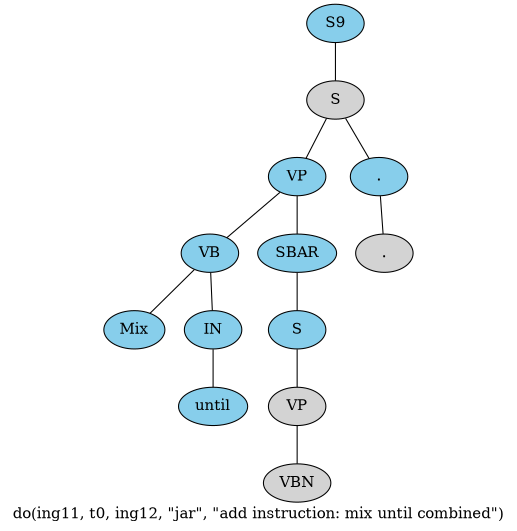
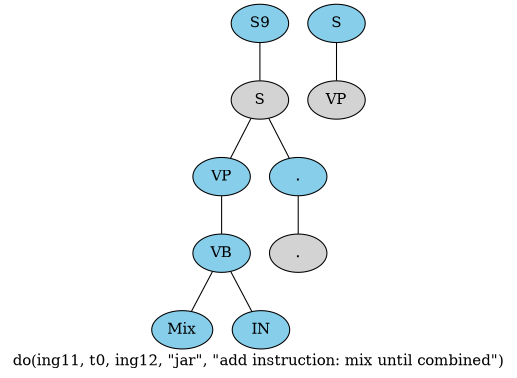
(297, 253) -> none
(213, 406) -> none
(297, 483) -> none
